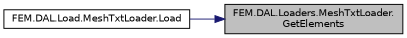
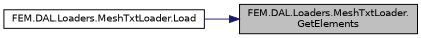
(97, 19) -> (104, 19)
